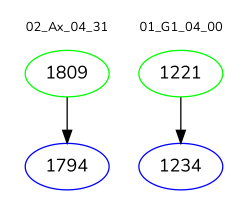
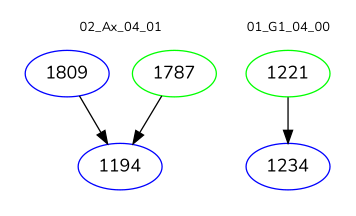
(67, 28) -> (121, 28)
(67, 74) -> (67, 74)
none -> (174, 74)
(67, 167) -> (120, 167)
